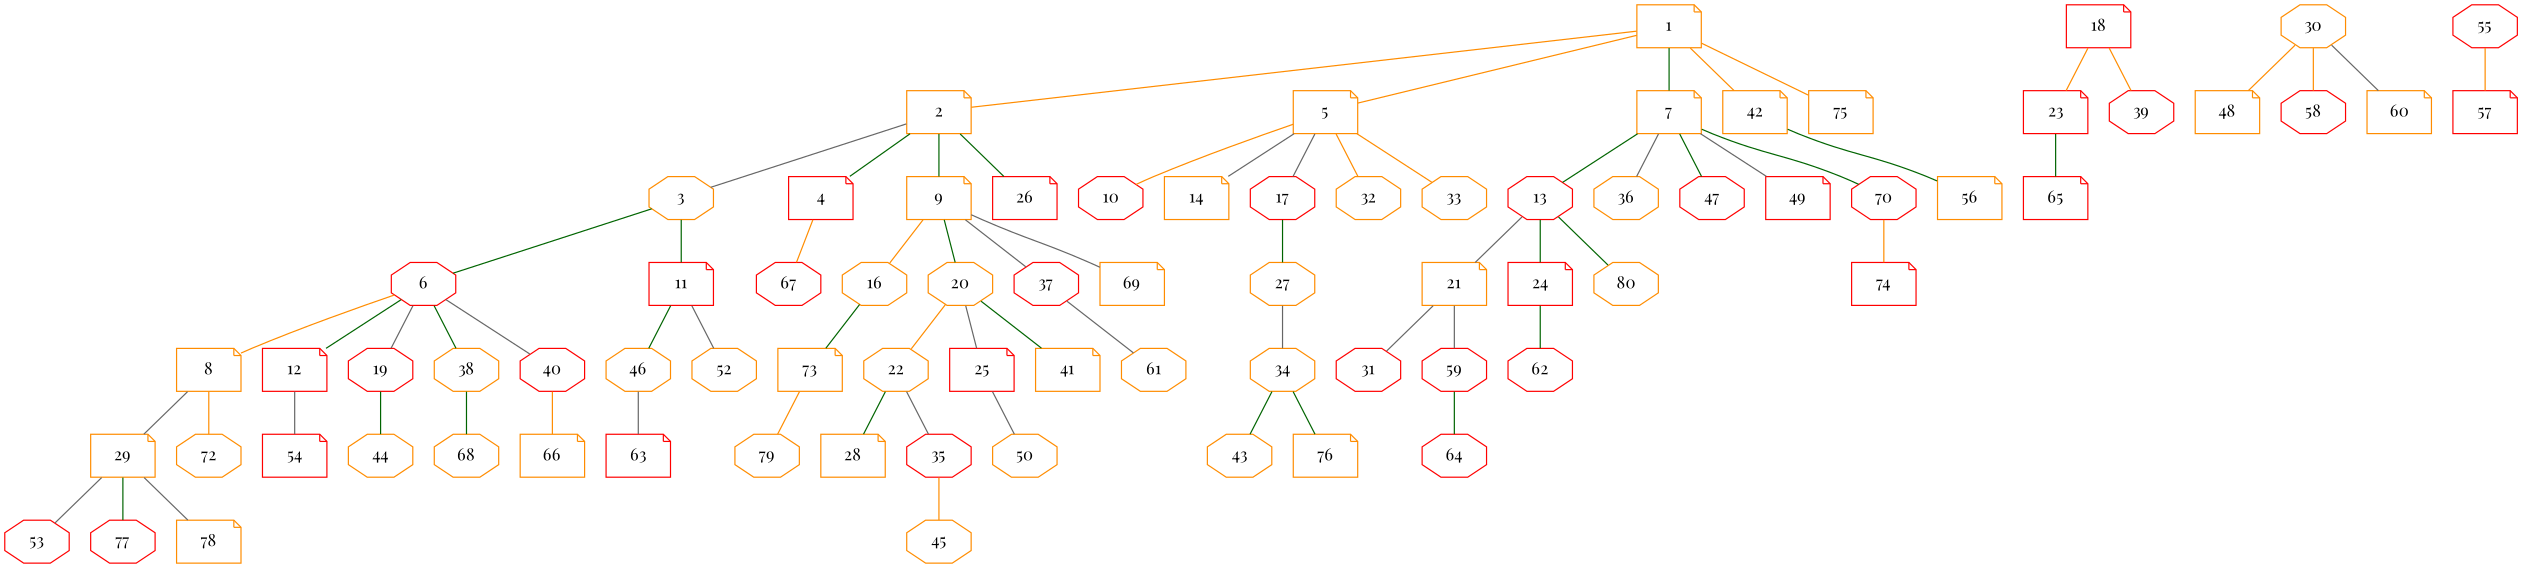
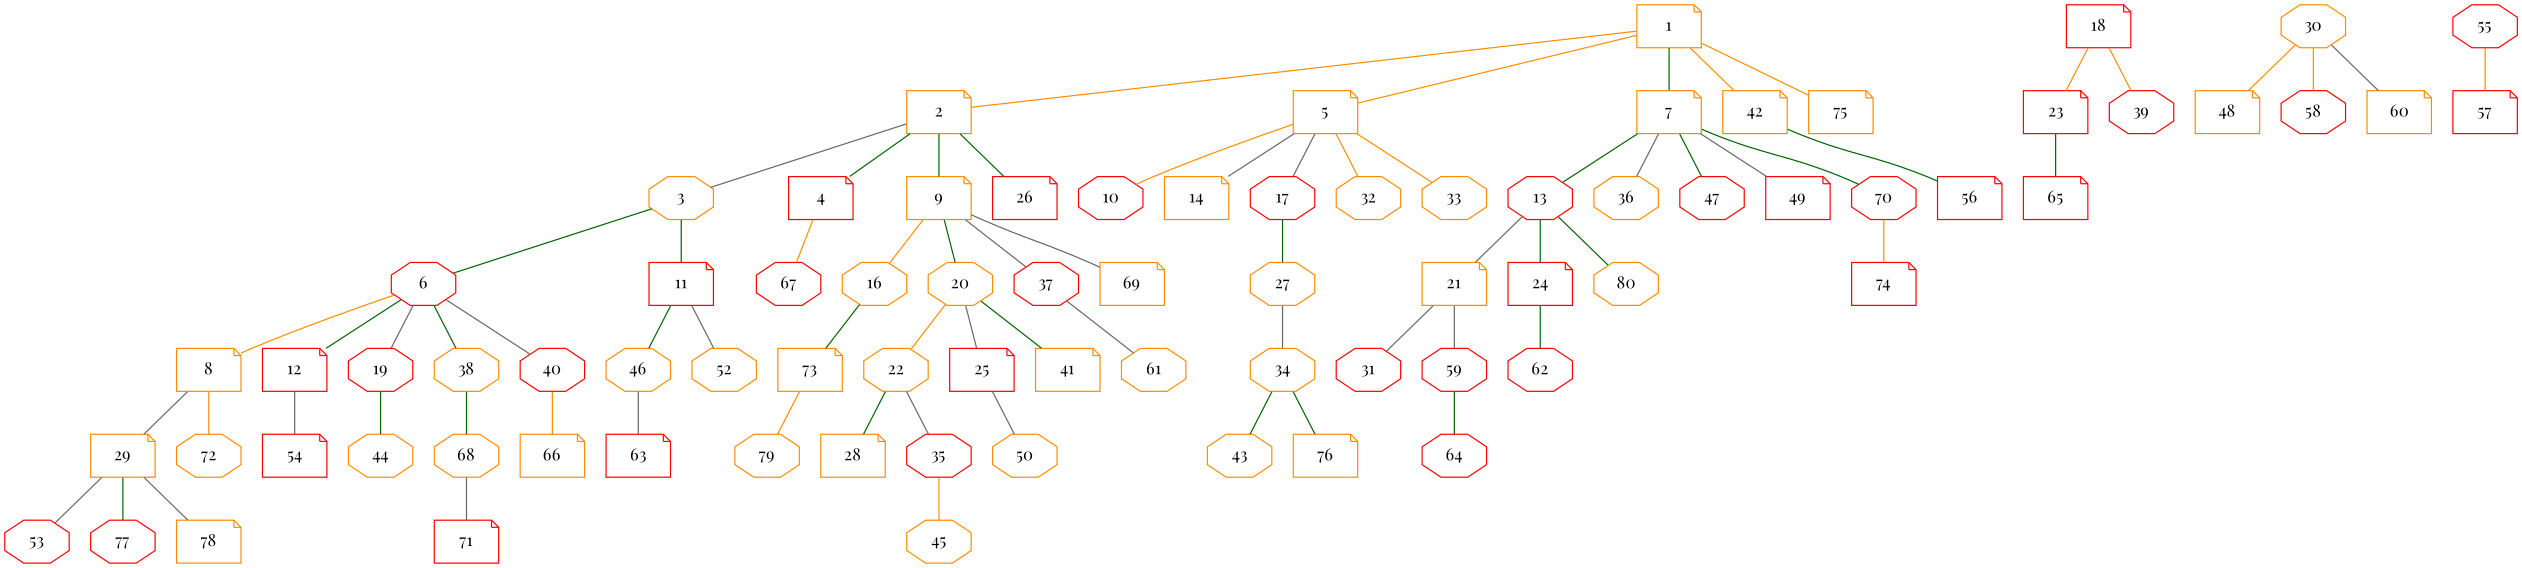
(1970, 198) -> (1970, 198)
none -> (466, 542)
